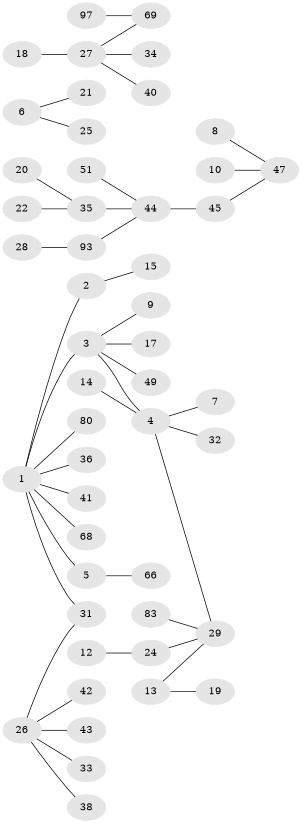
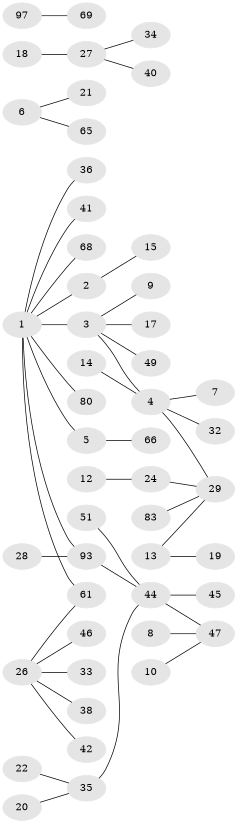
(119, 35) -> none
(87, 132) -> (87, 132)
(248, 190) -> (183, 614)
none -> (36, 446)
(87, 614) -> (87, 595)
(87, 730) -> (87, 634)
